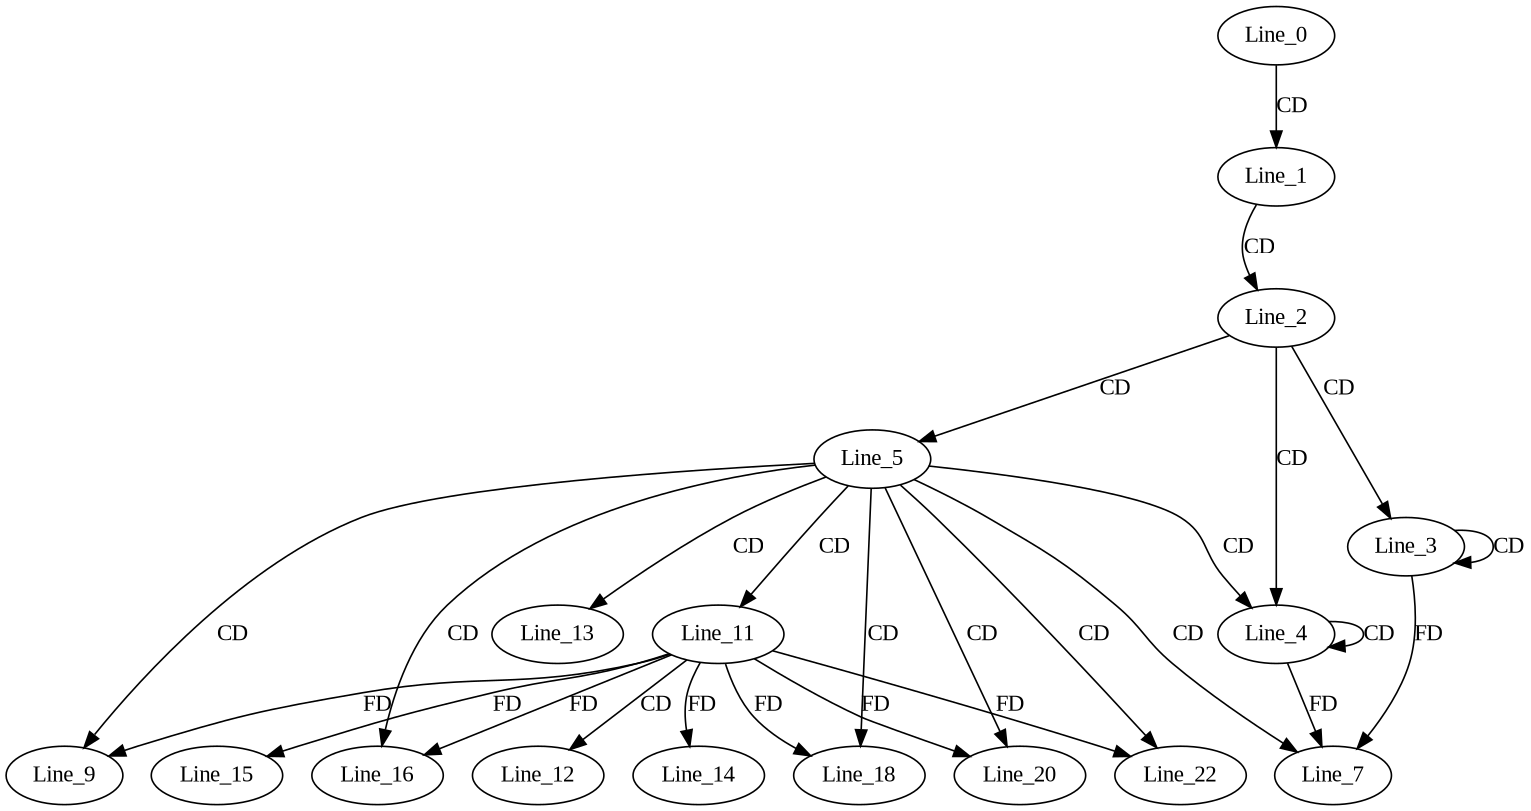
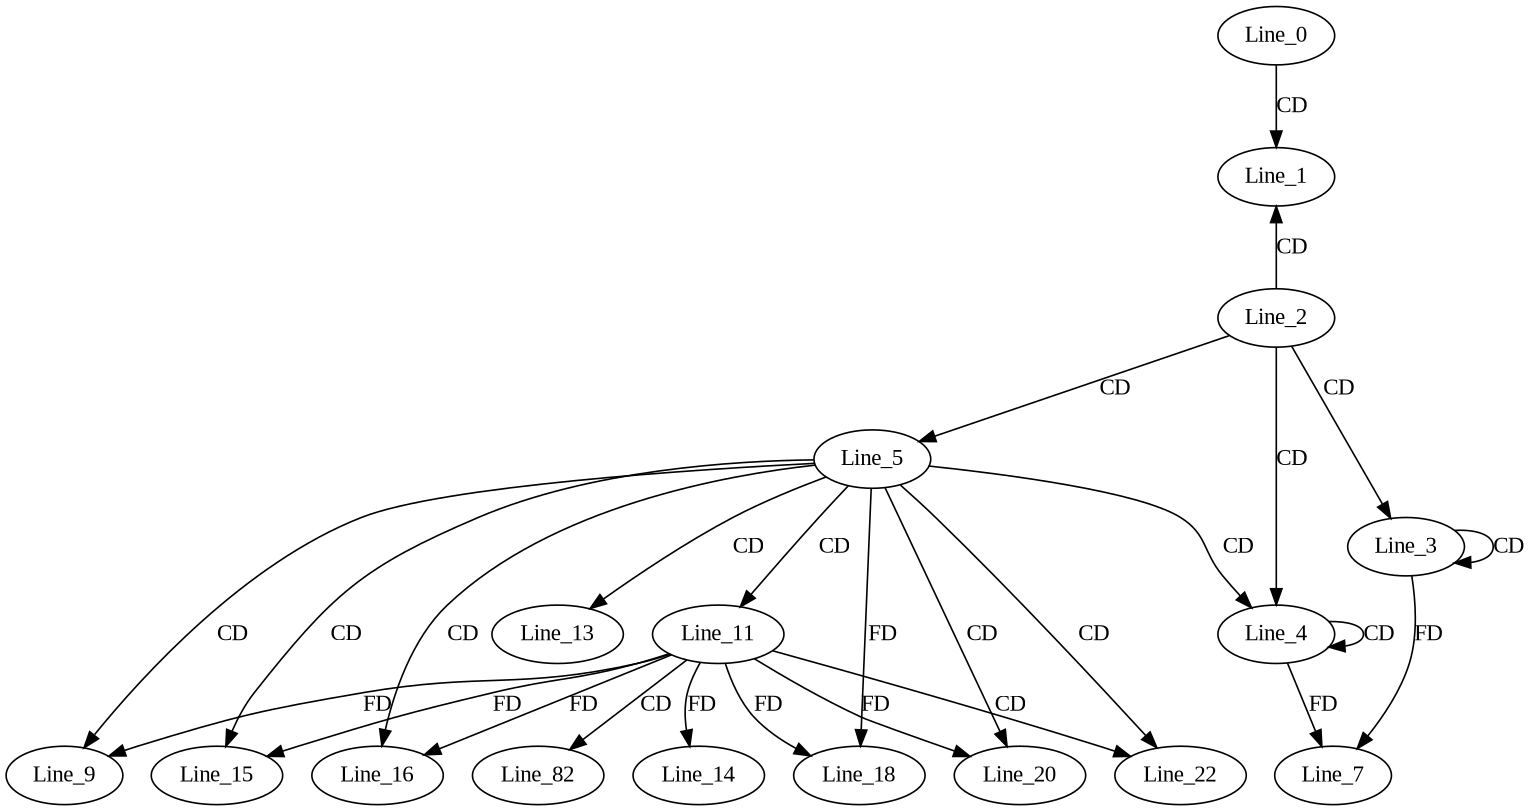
(1243, 239) -> (1276, 256)
(1108, 599) -> (482, 516)
(883, 634) -> (883, 634)
(1010, 705) -> (1010, 705)
(538, 775) -> (538, 775)
